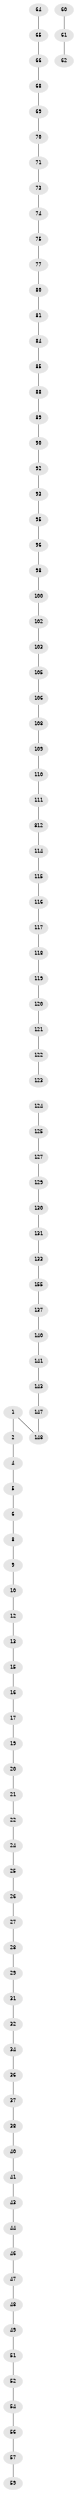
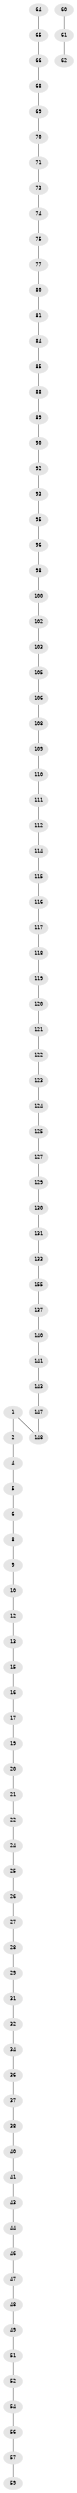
(39, 826) -> (39, 826)
none -> (39, 1094)
